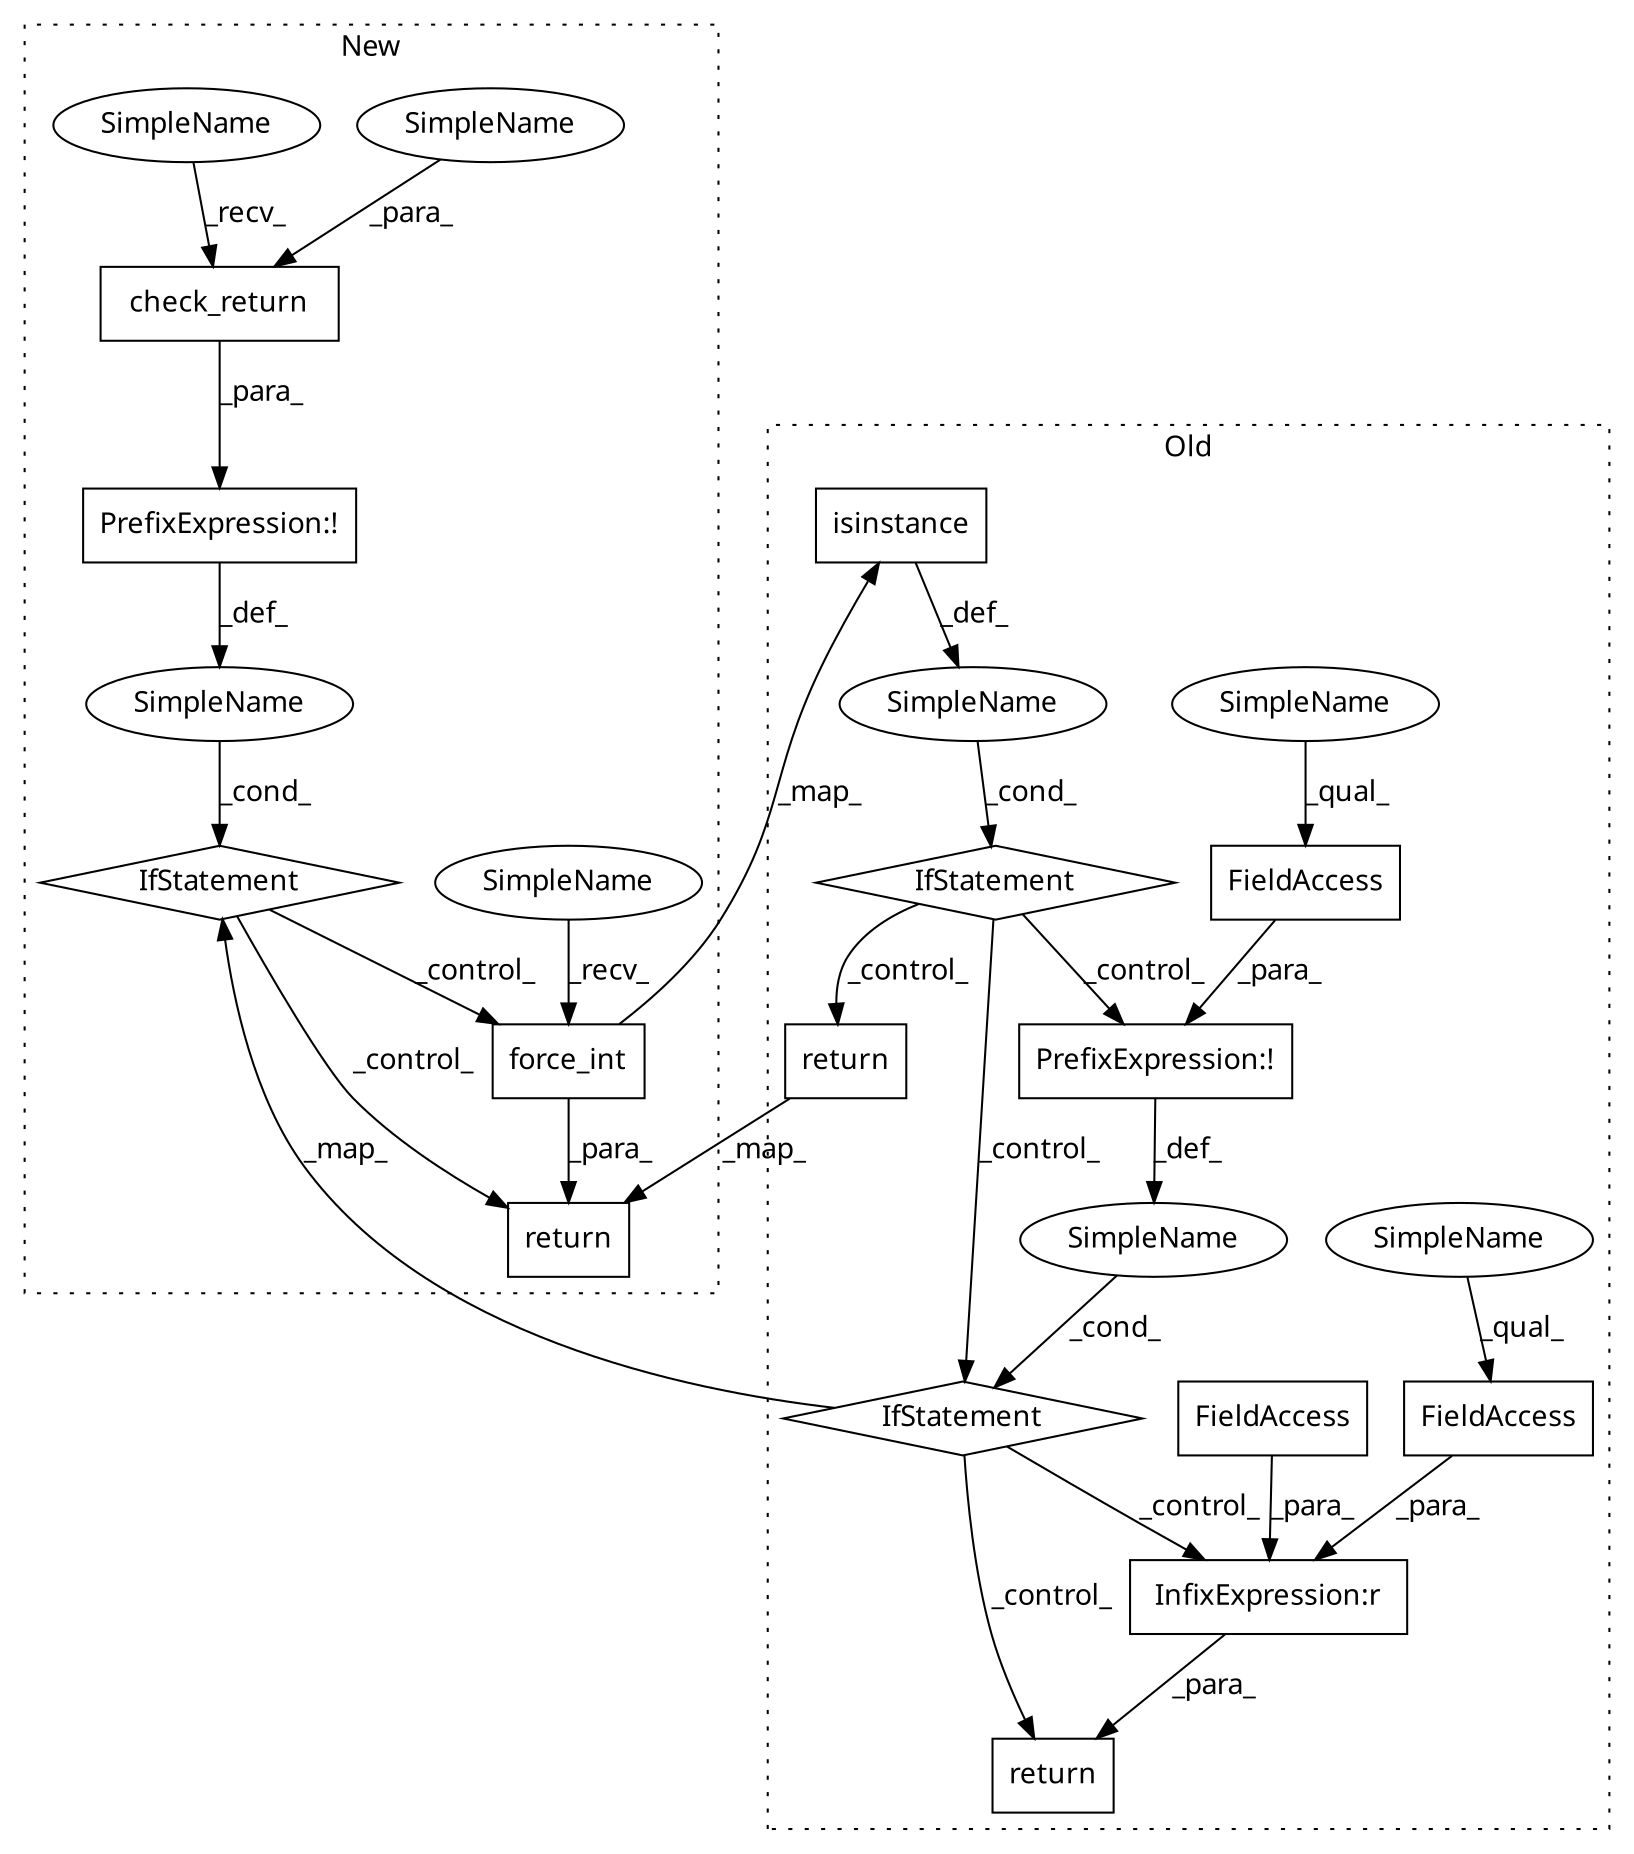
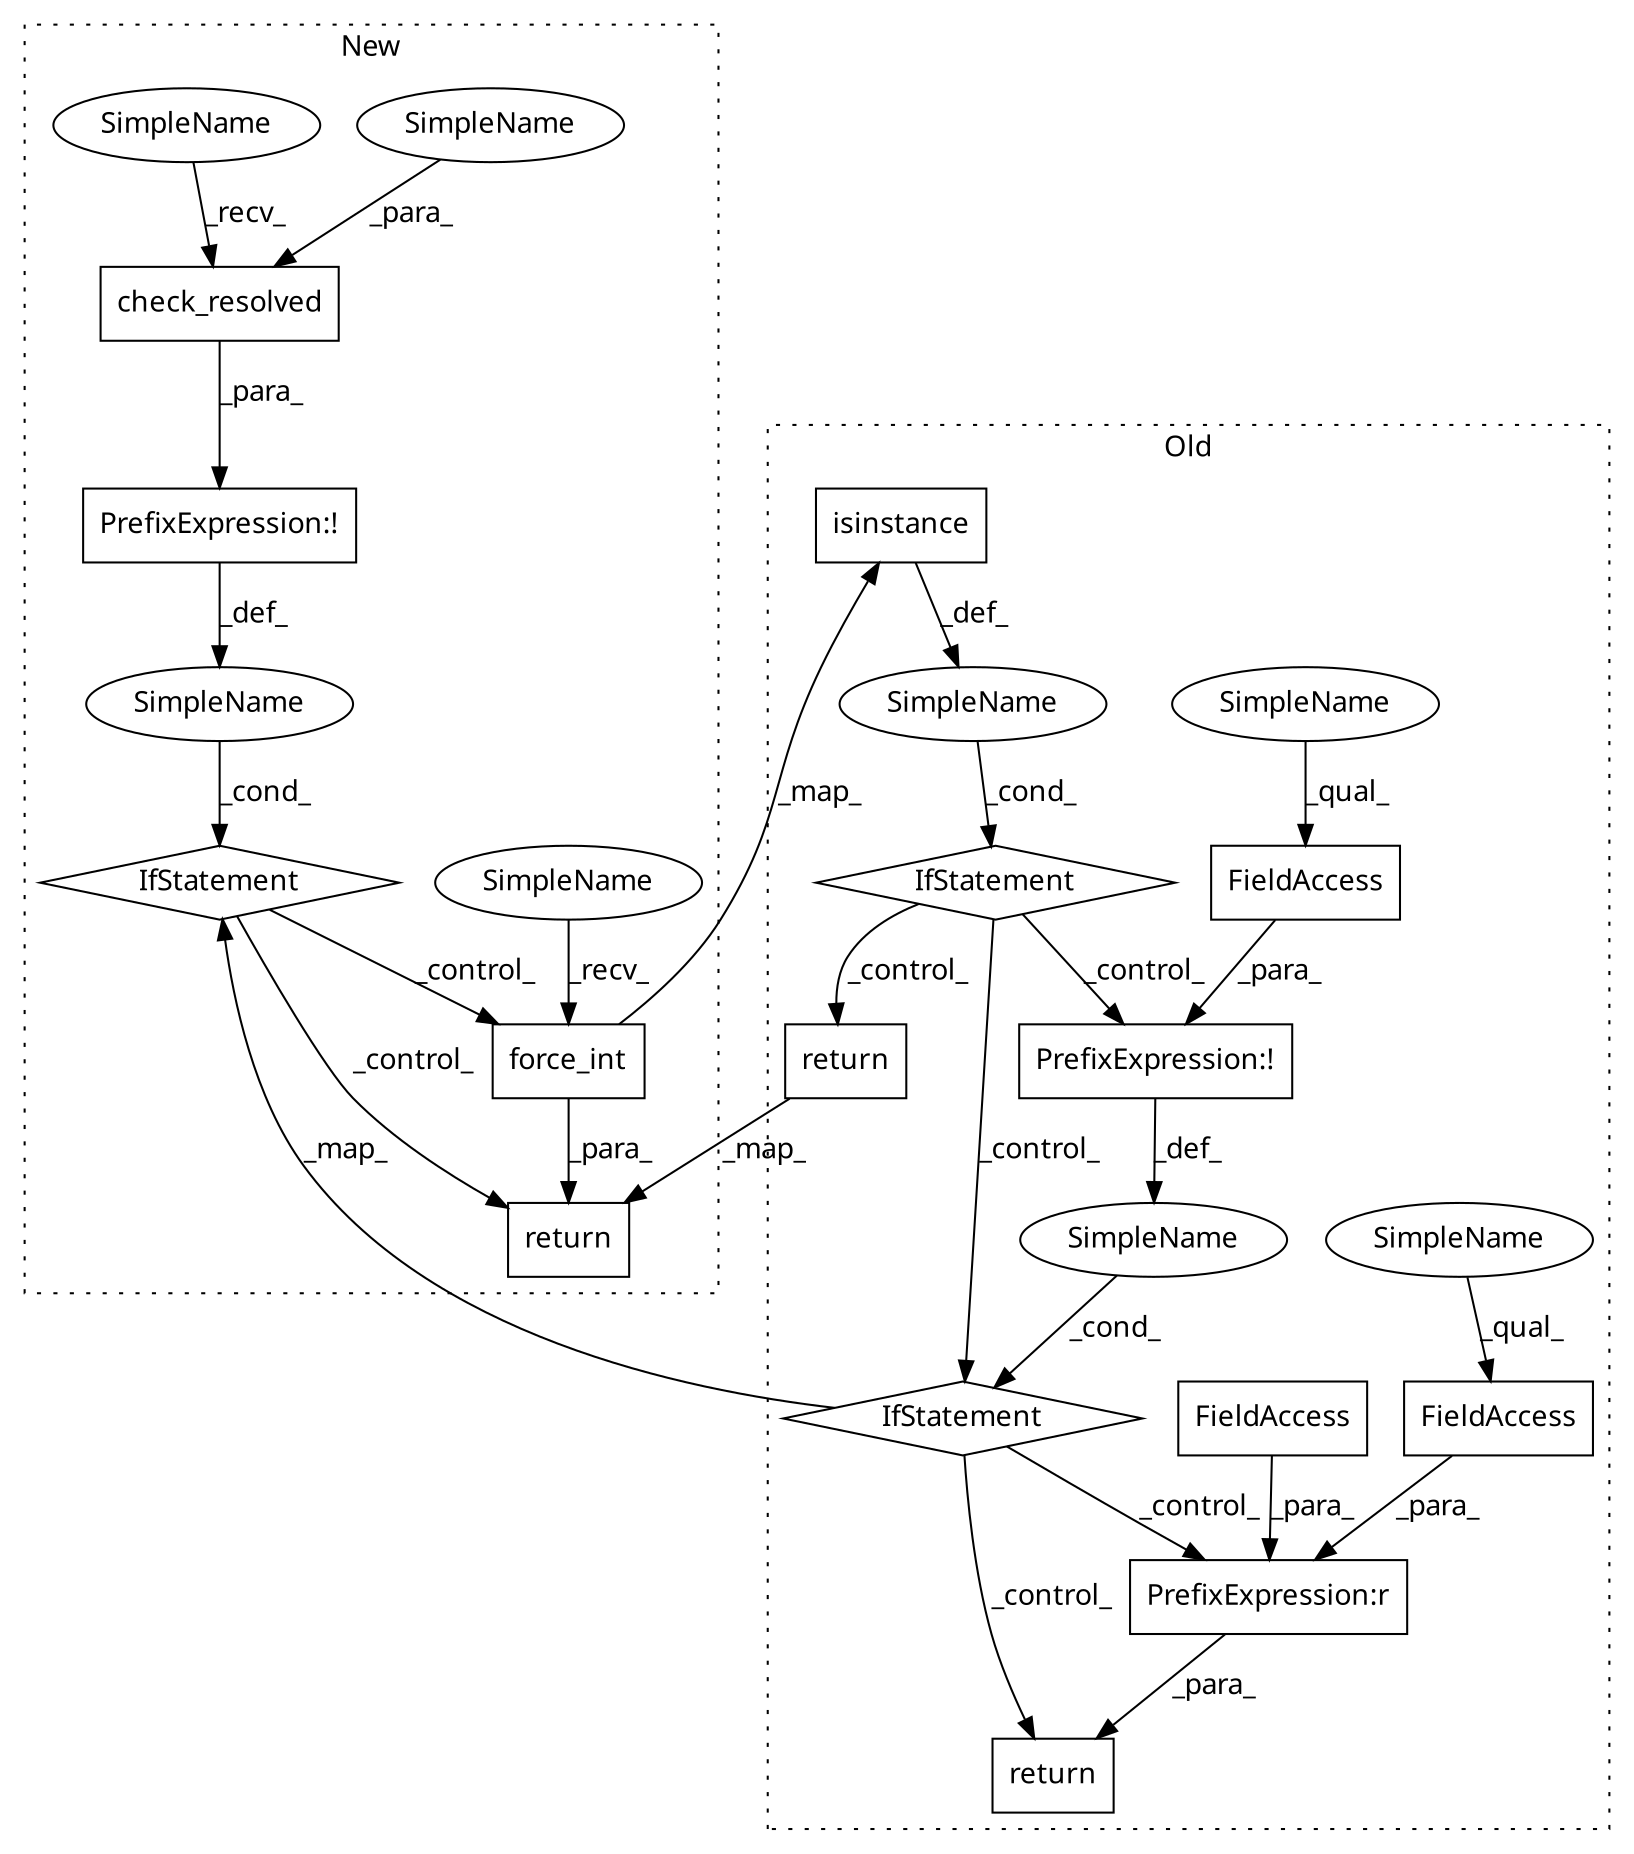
(220, 304) -> (220, 304)
(1269, 1597) -> (1269, 1597)
